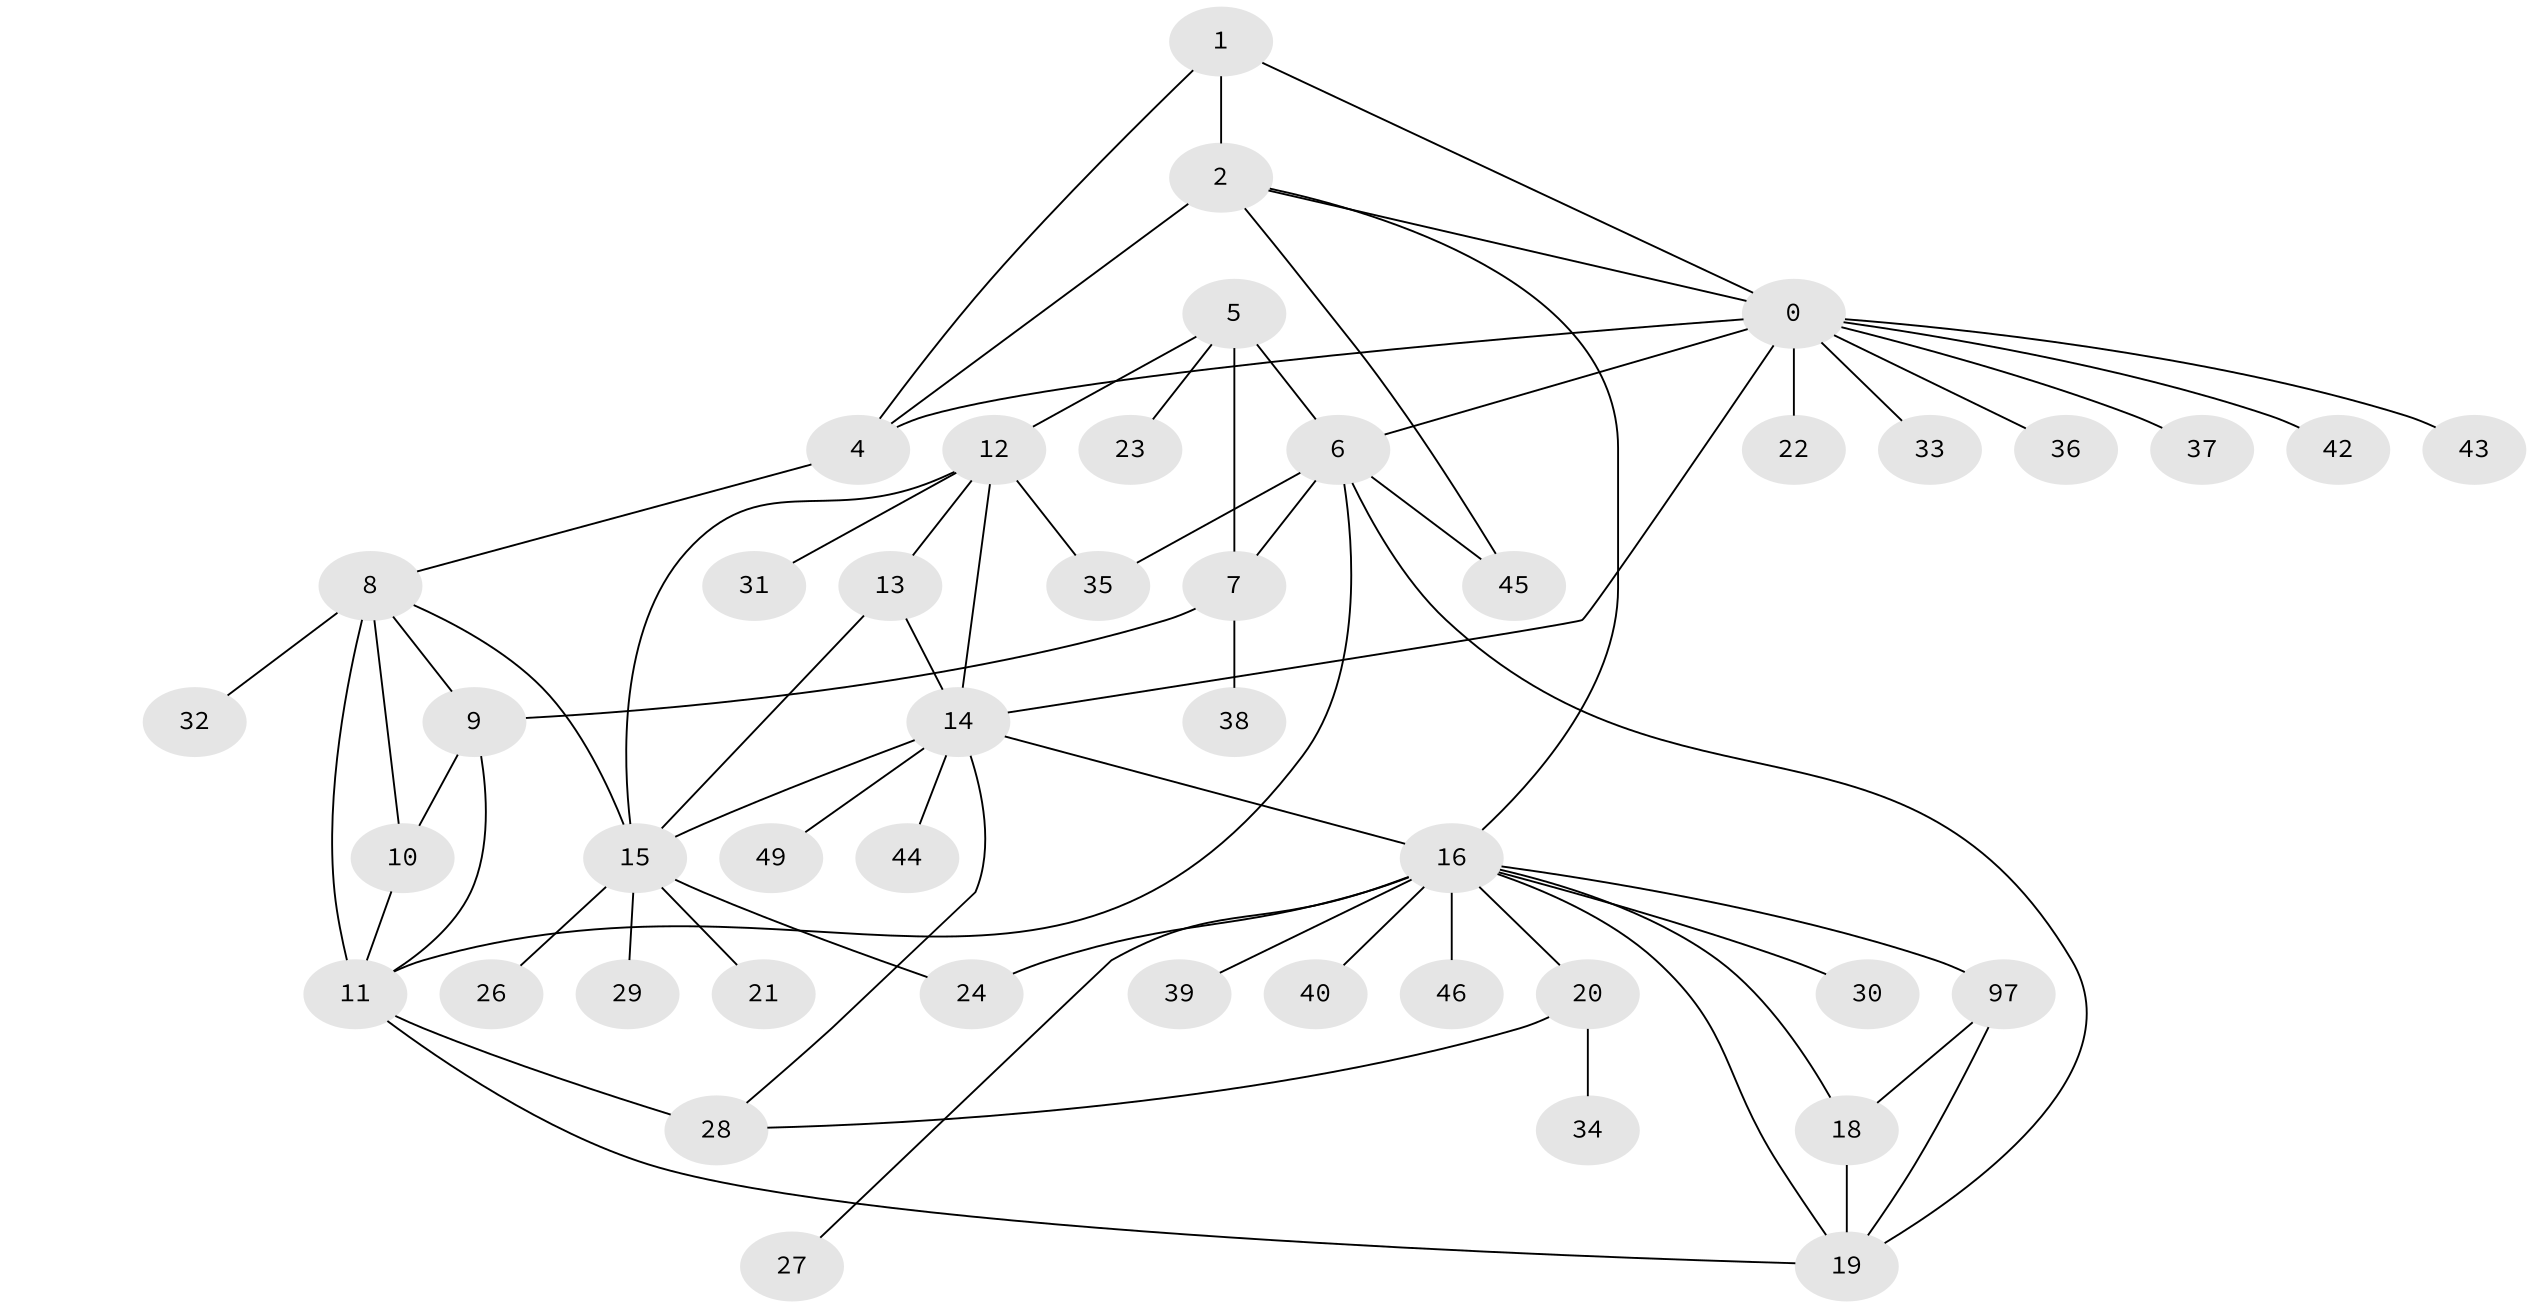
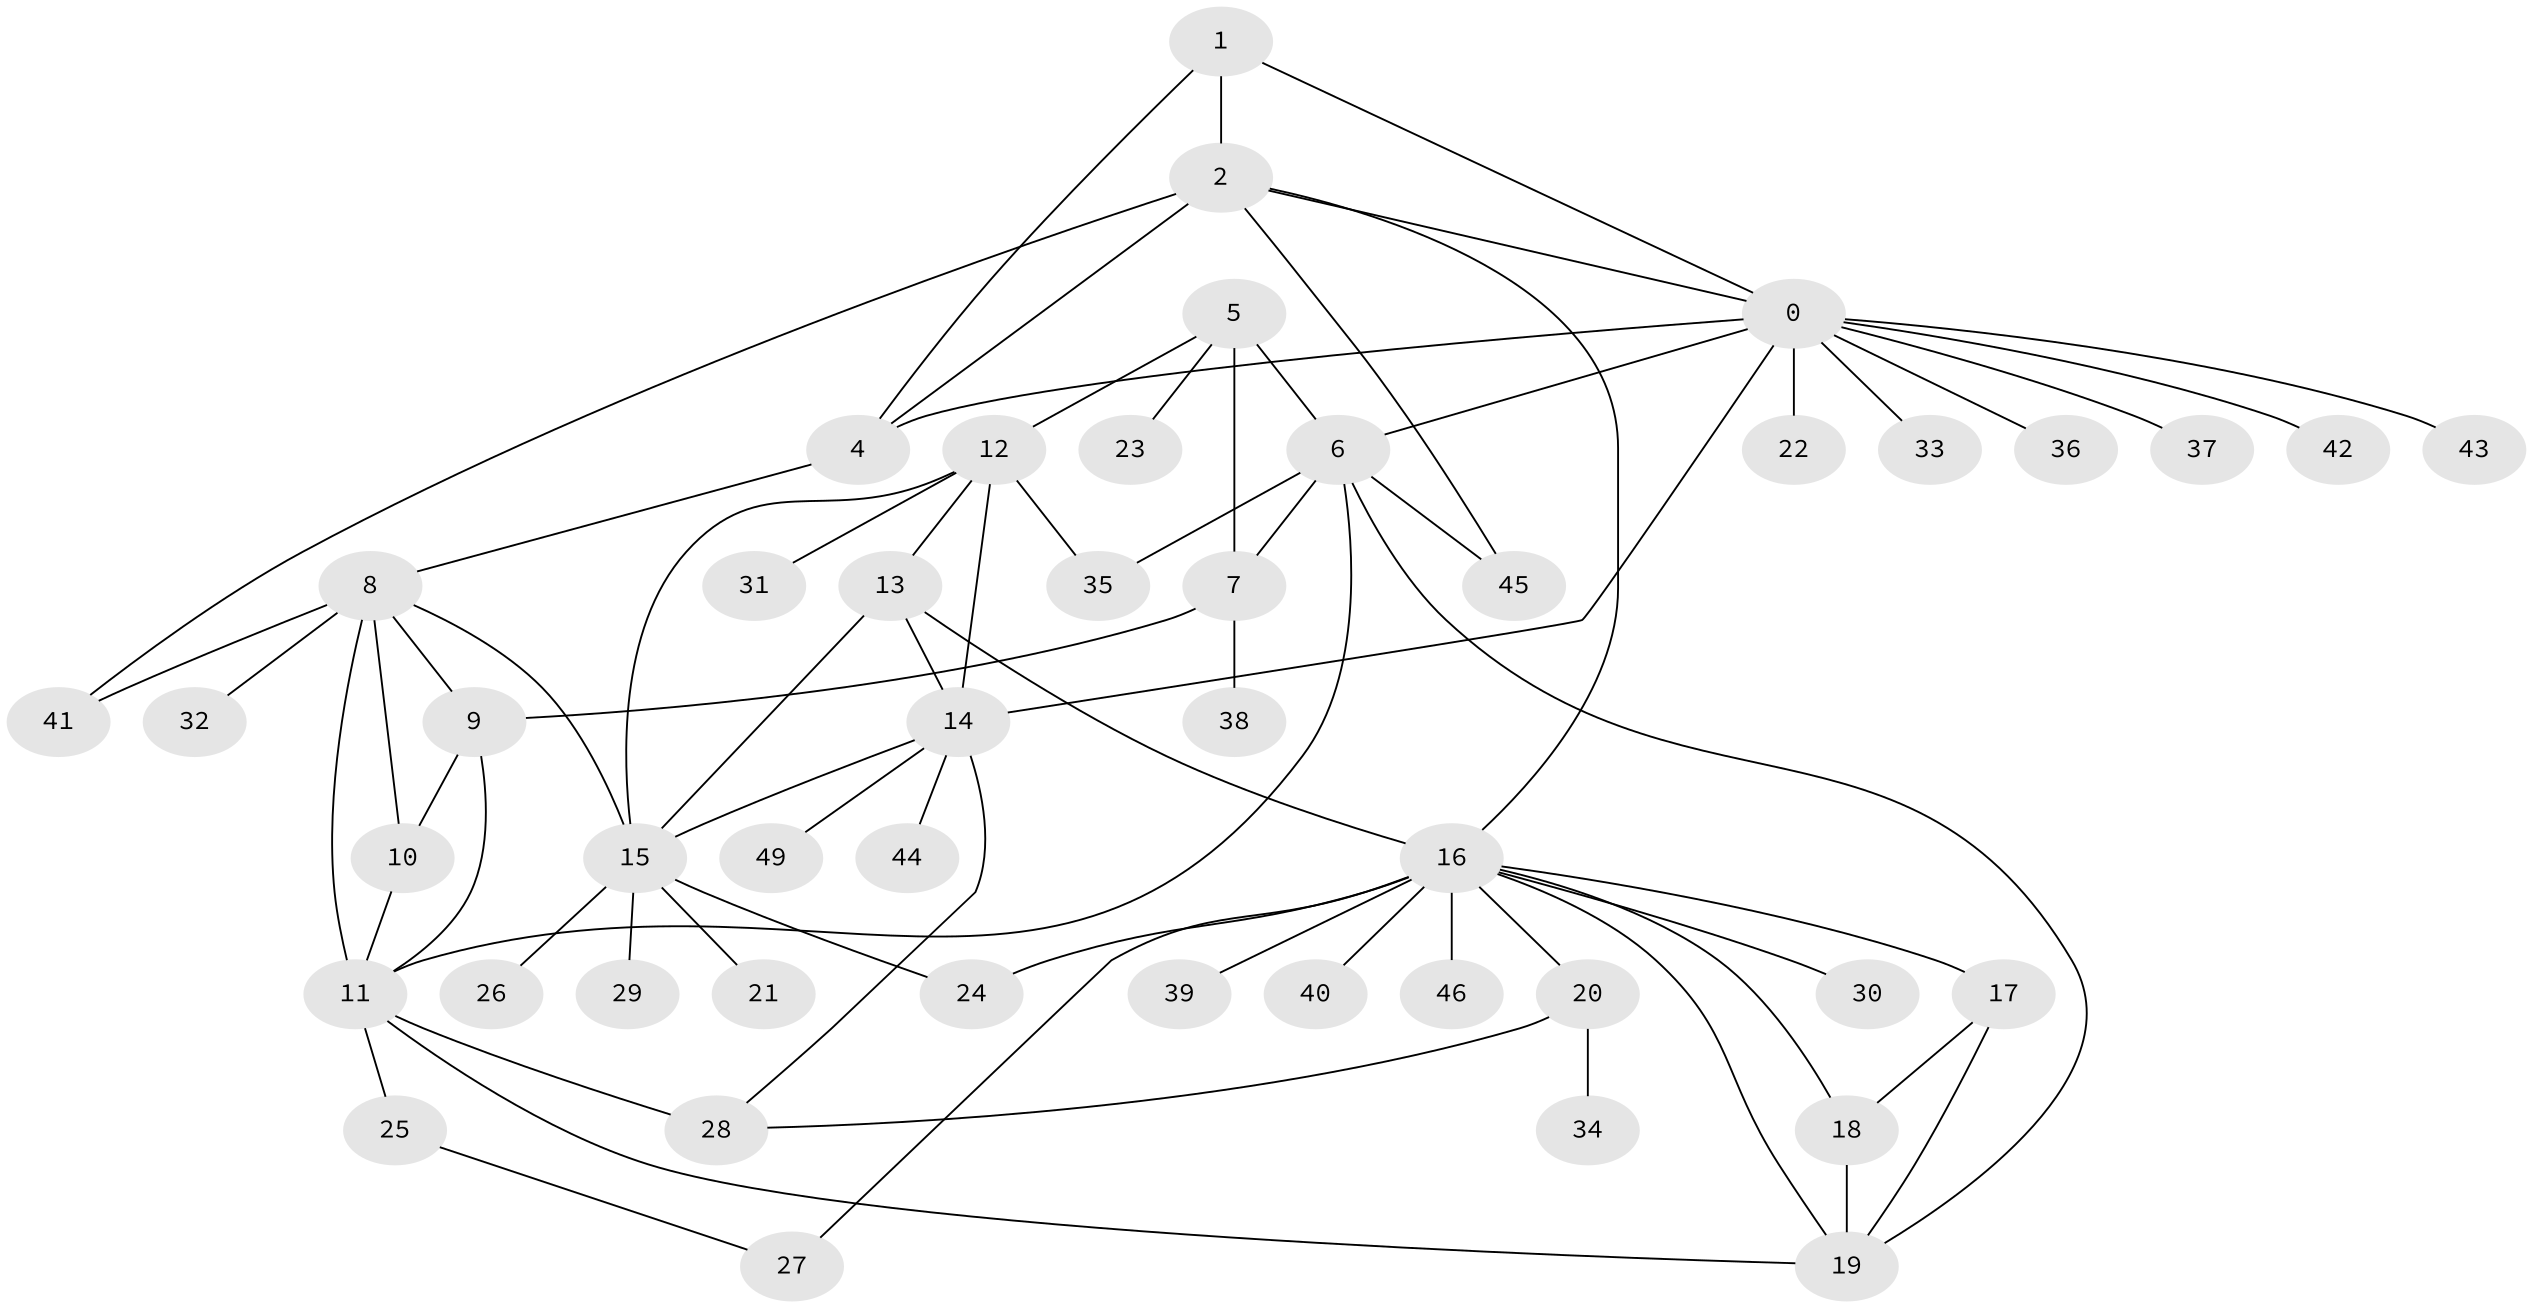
none -> (59, 722)
(1205, 790) -> (1154, 750)
(2004, 994) -> (2004, 994)
none -> (395, 1130)
